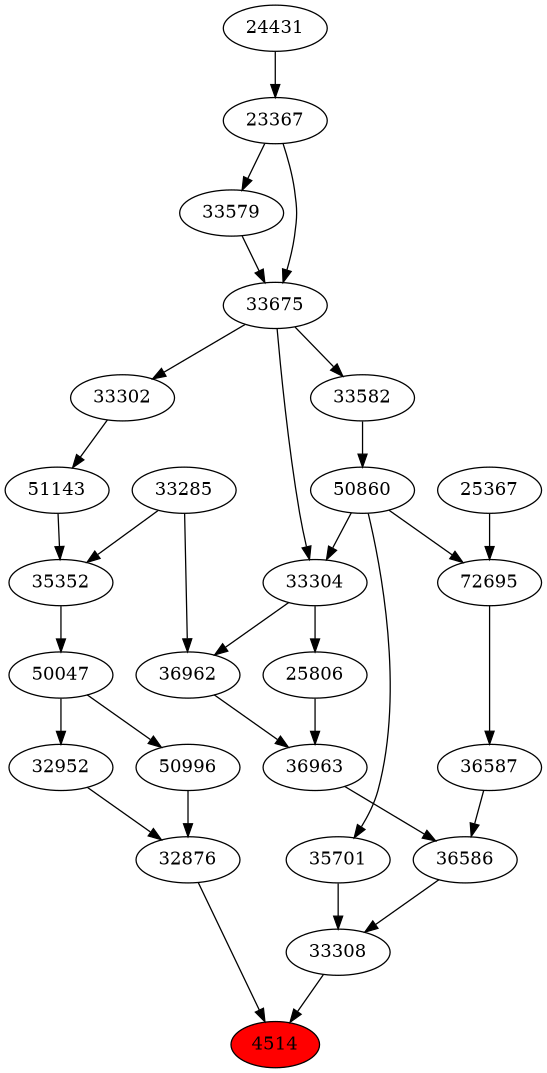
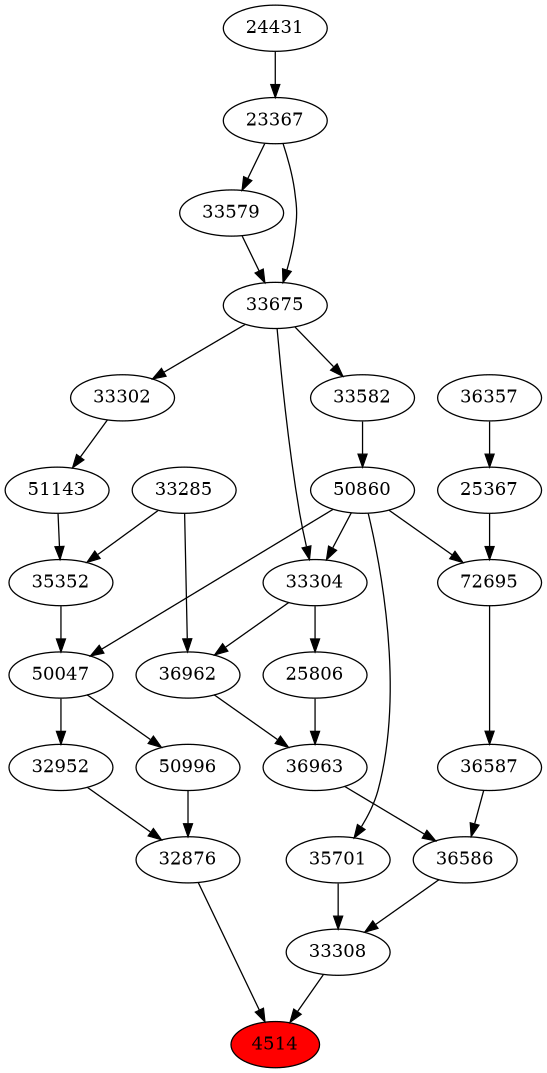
none -> (490, 398)
none -> (217, 579)
